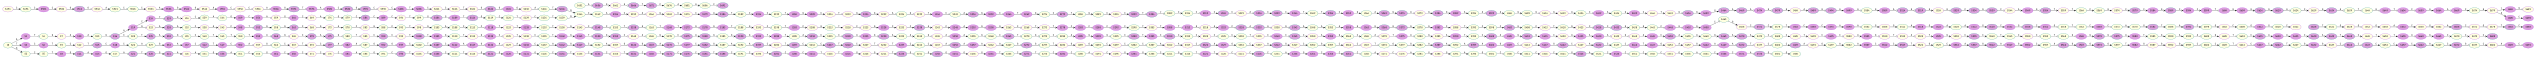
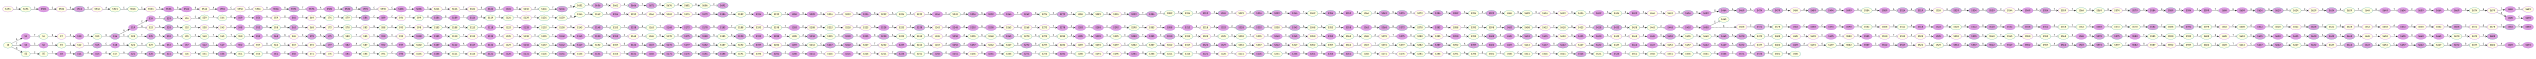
(570, 11) -> (570, 7)
(1732, 23) -> (1723, 27)
none -> (2304, 27)
